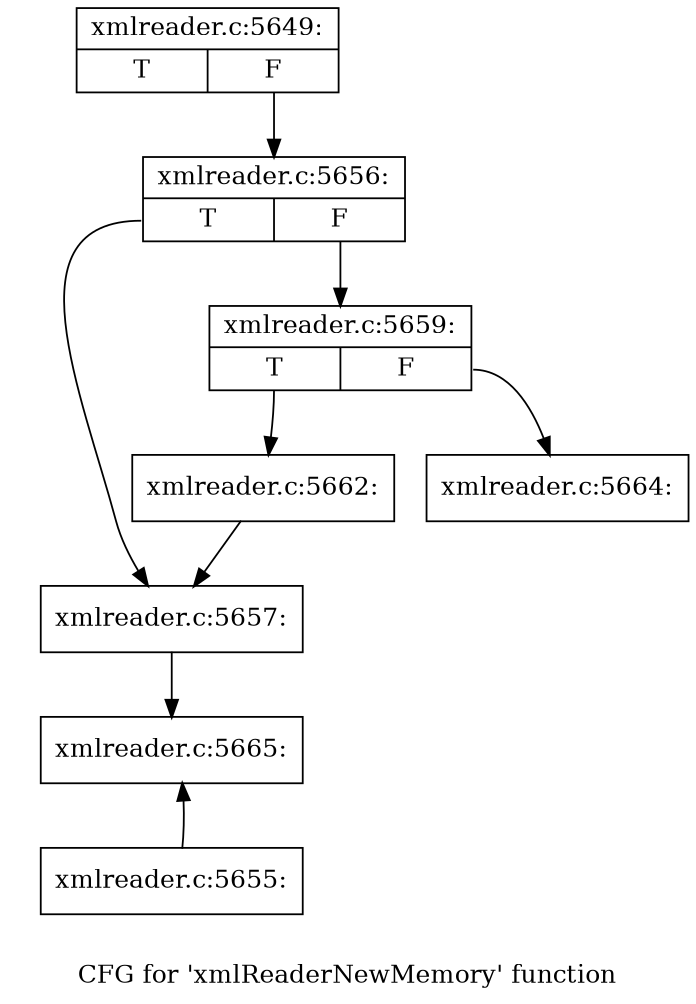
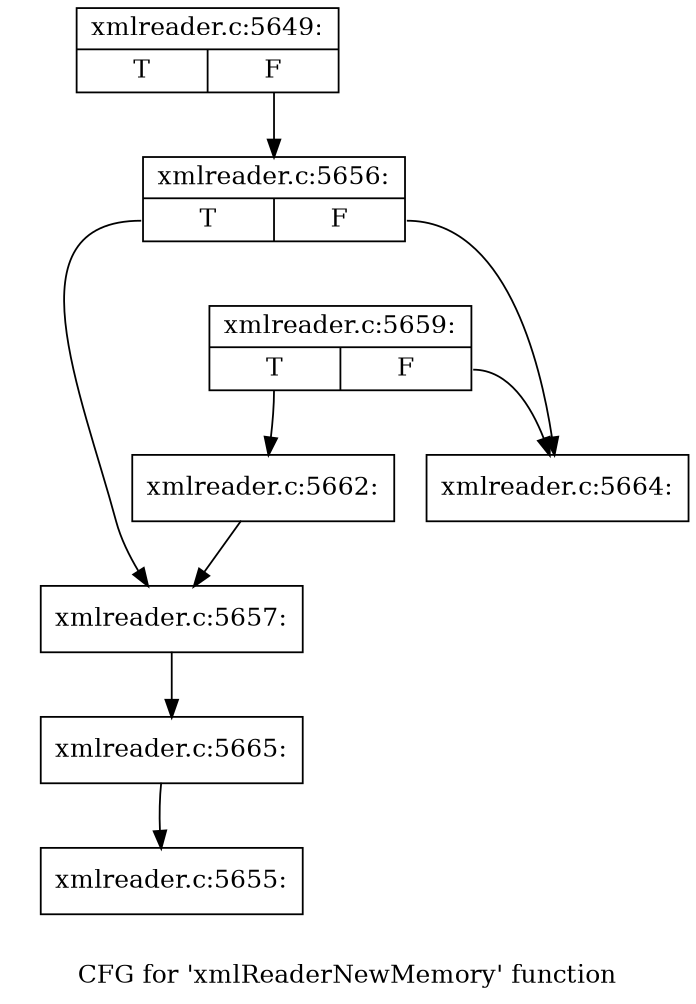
(340, 265) -> (513, 302)
(184, 825) -> (160, 807)
